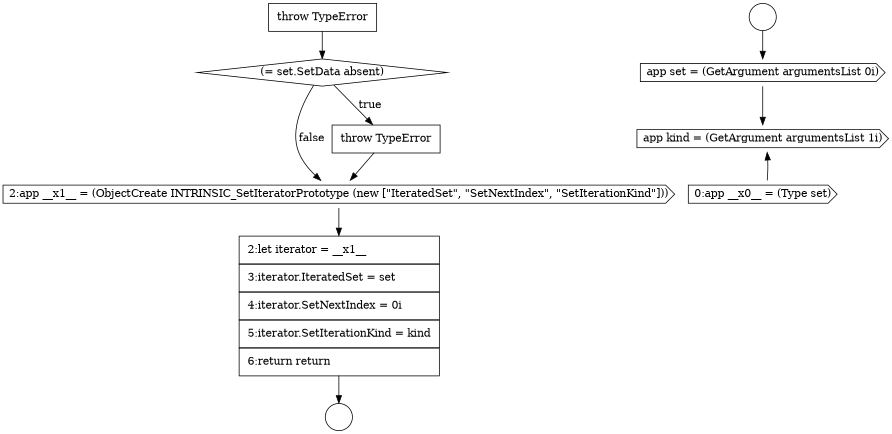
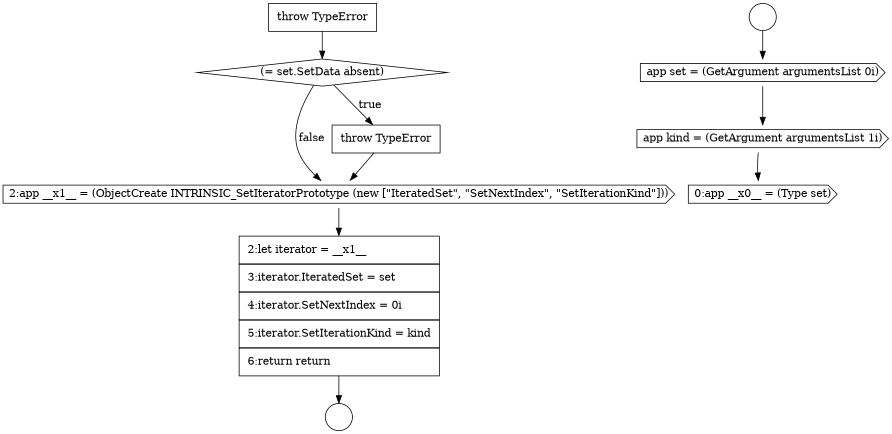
(768, 170) -> (758, 163)
